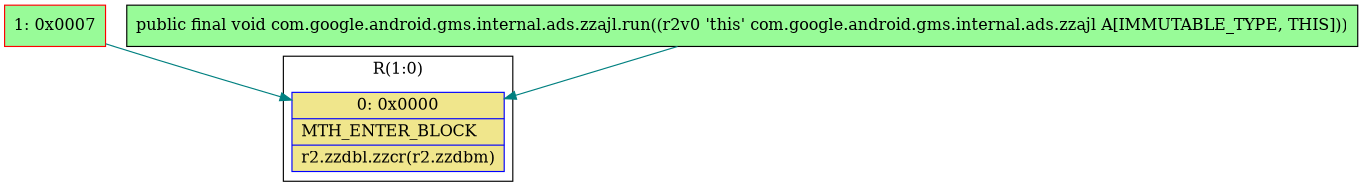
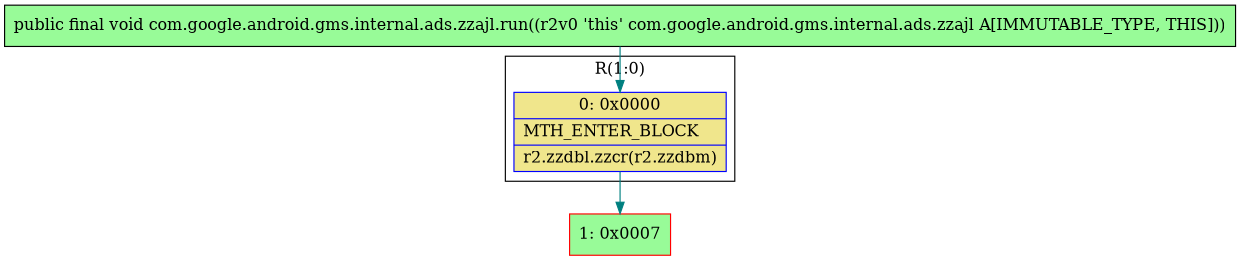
(193, 71) -> (620, 188)
